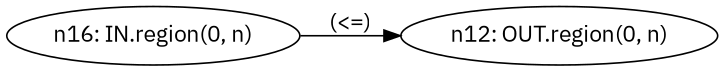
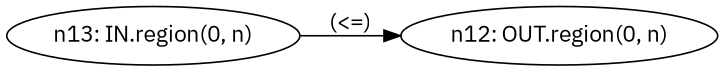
(153, 36) -> (153, 36)
